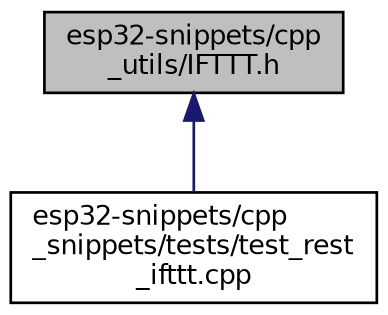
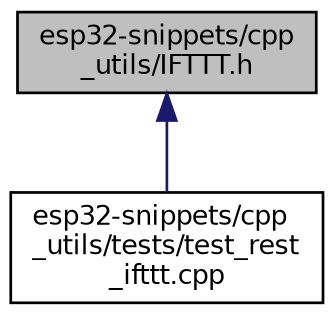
(194, 248) -> (167, 248)
